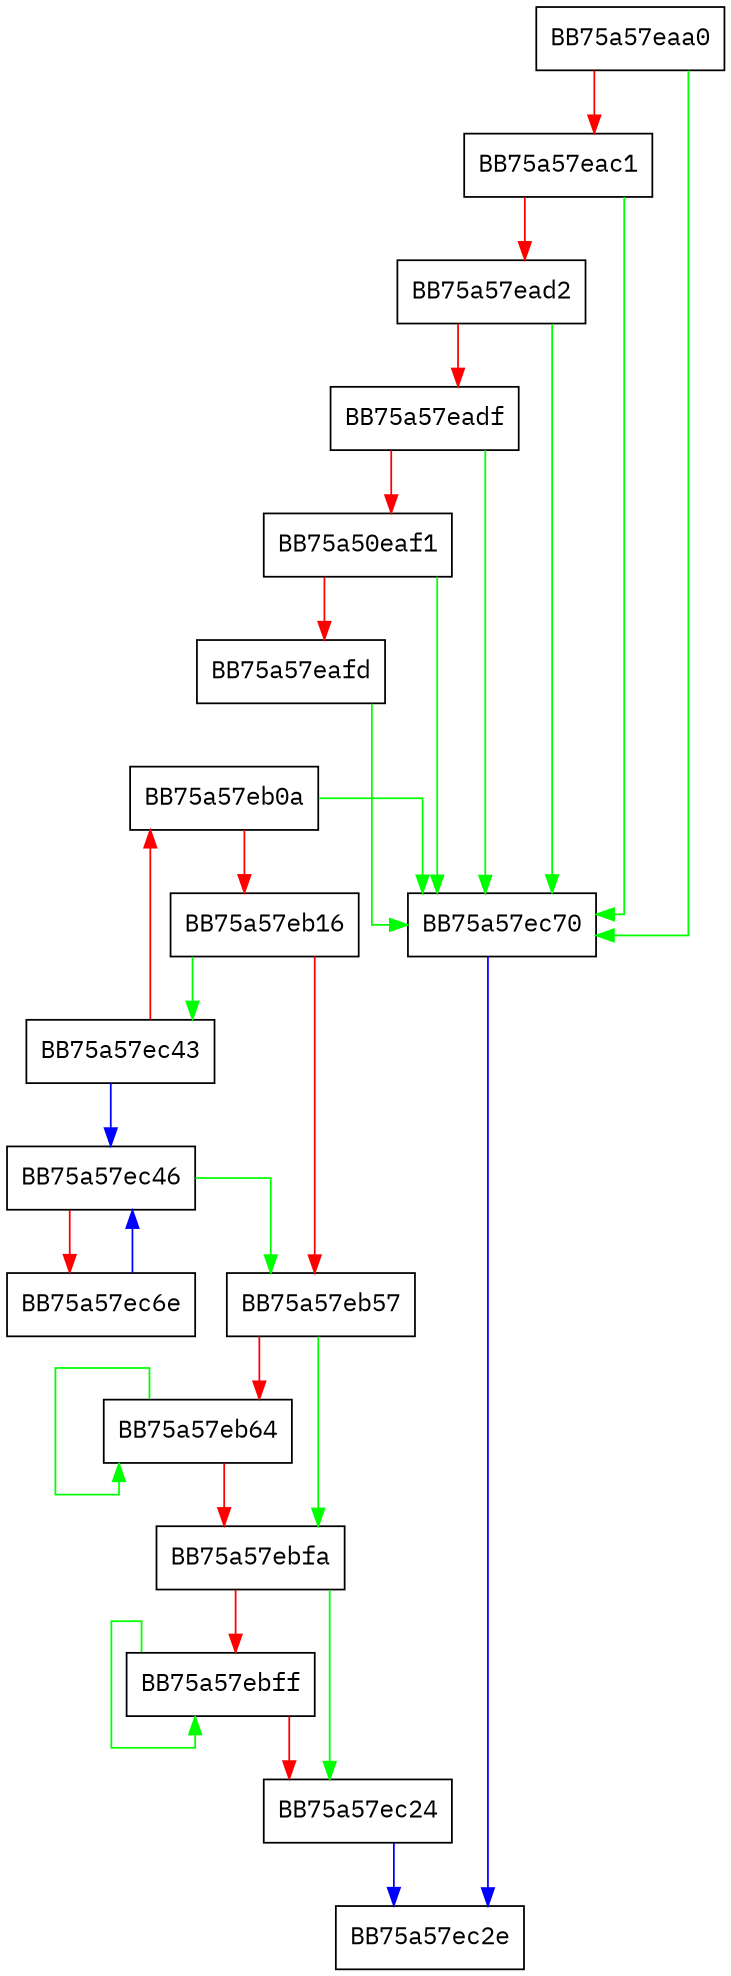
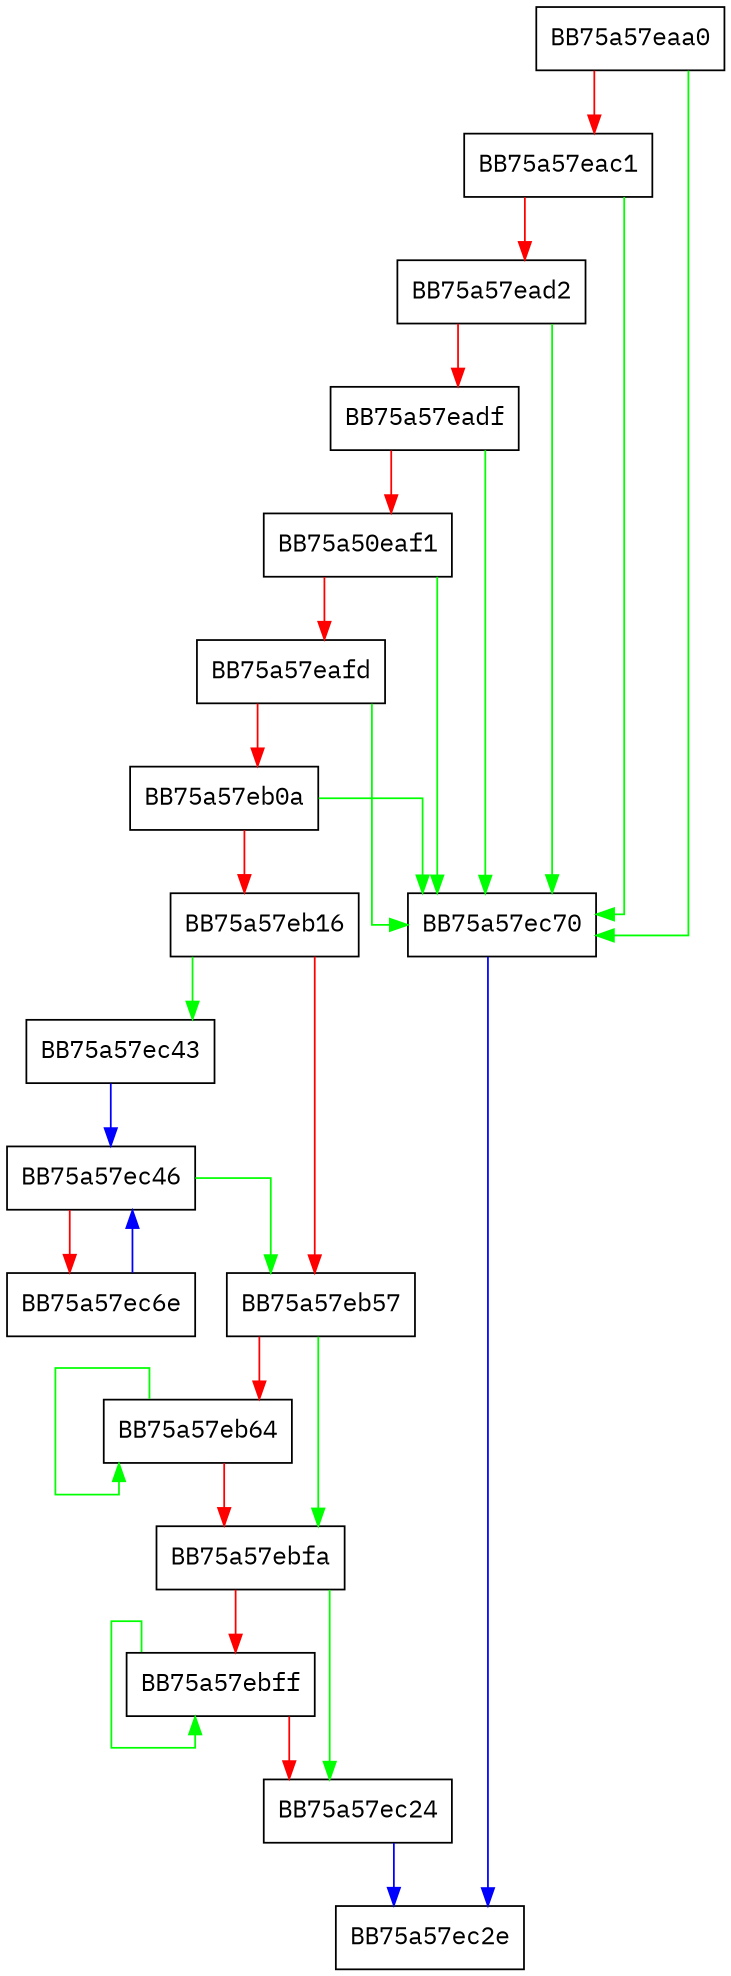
(150, 934) -> (258, 726)
